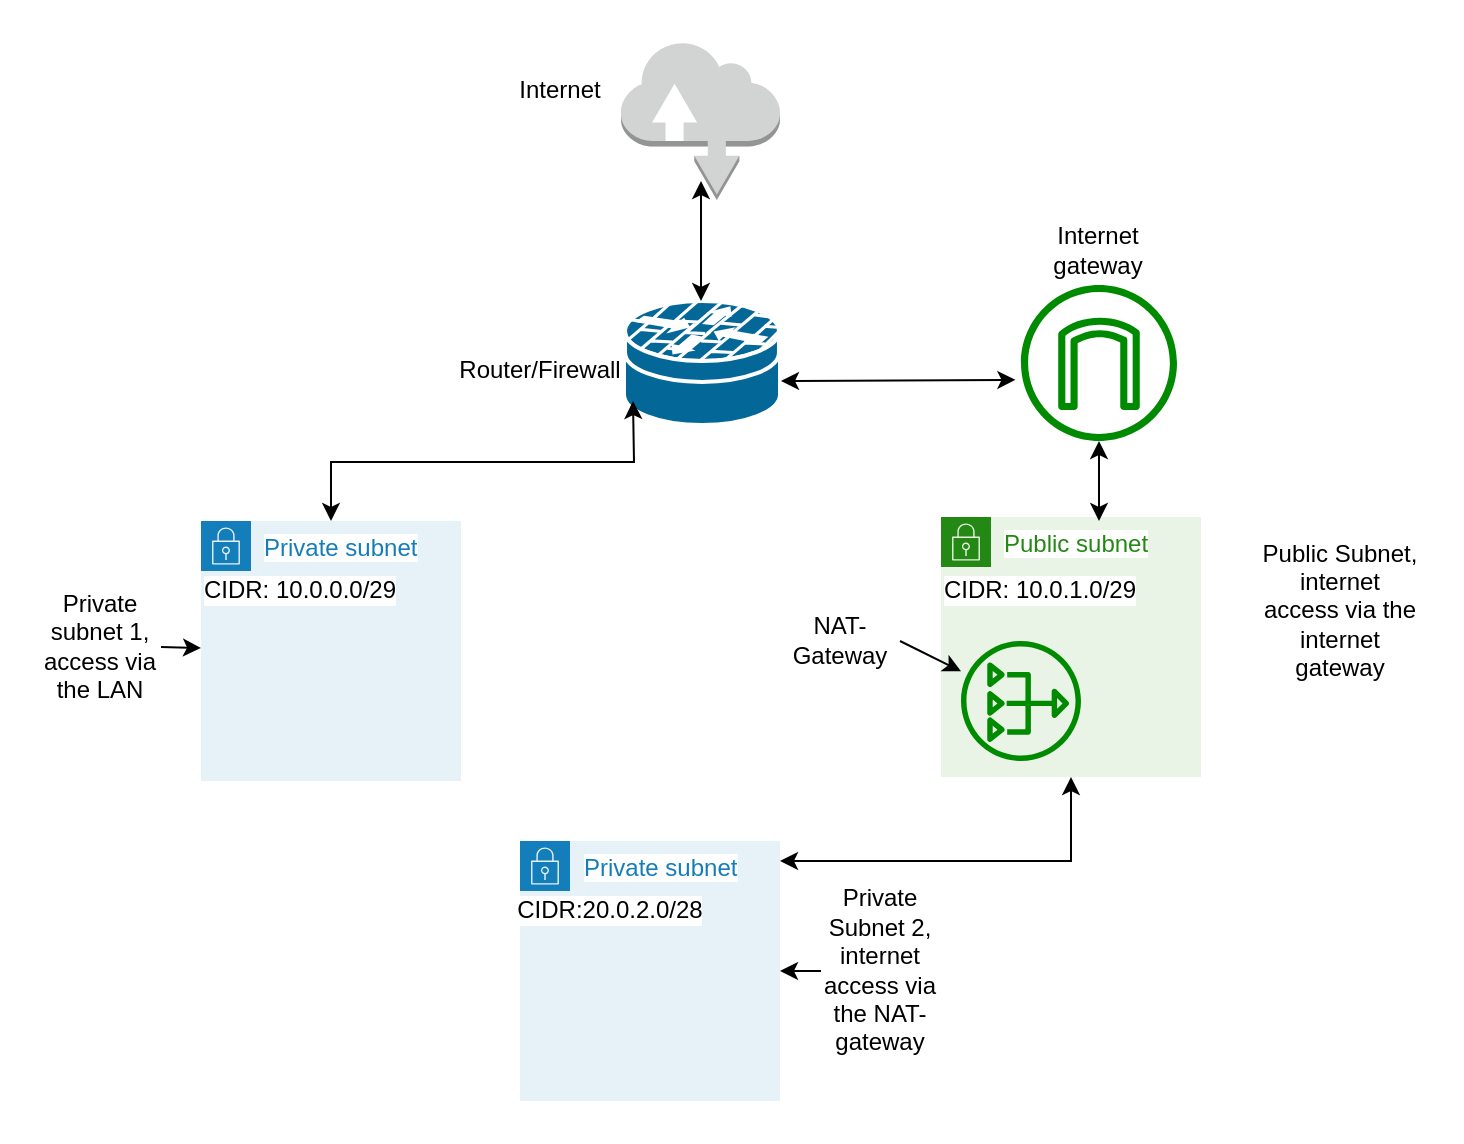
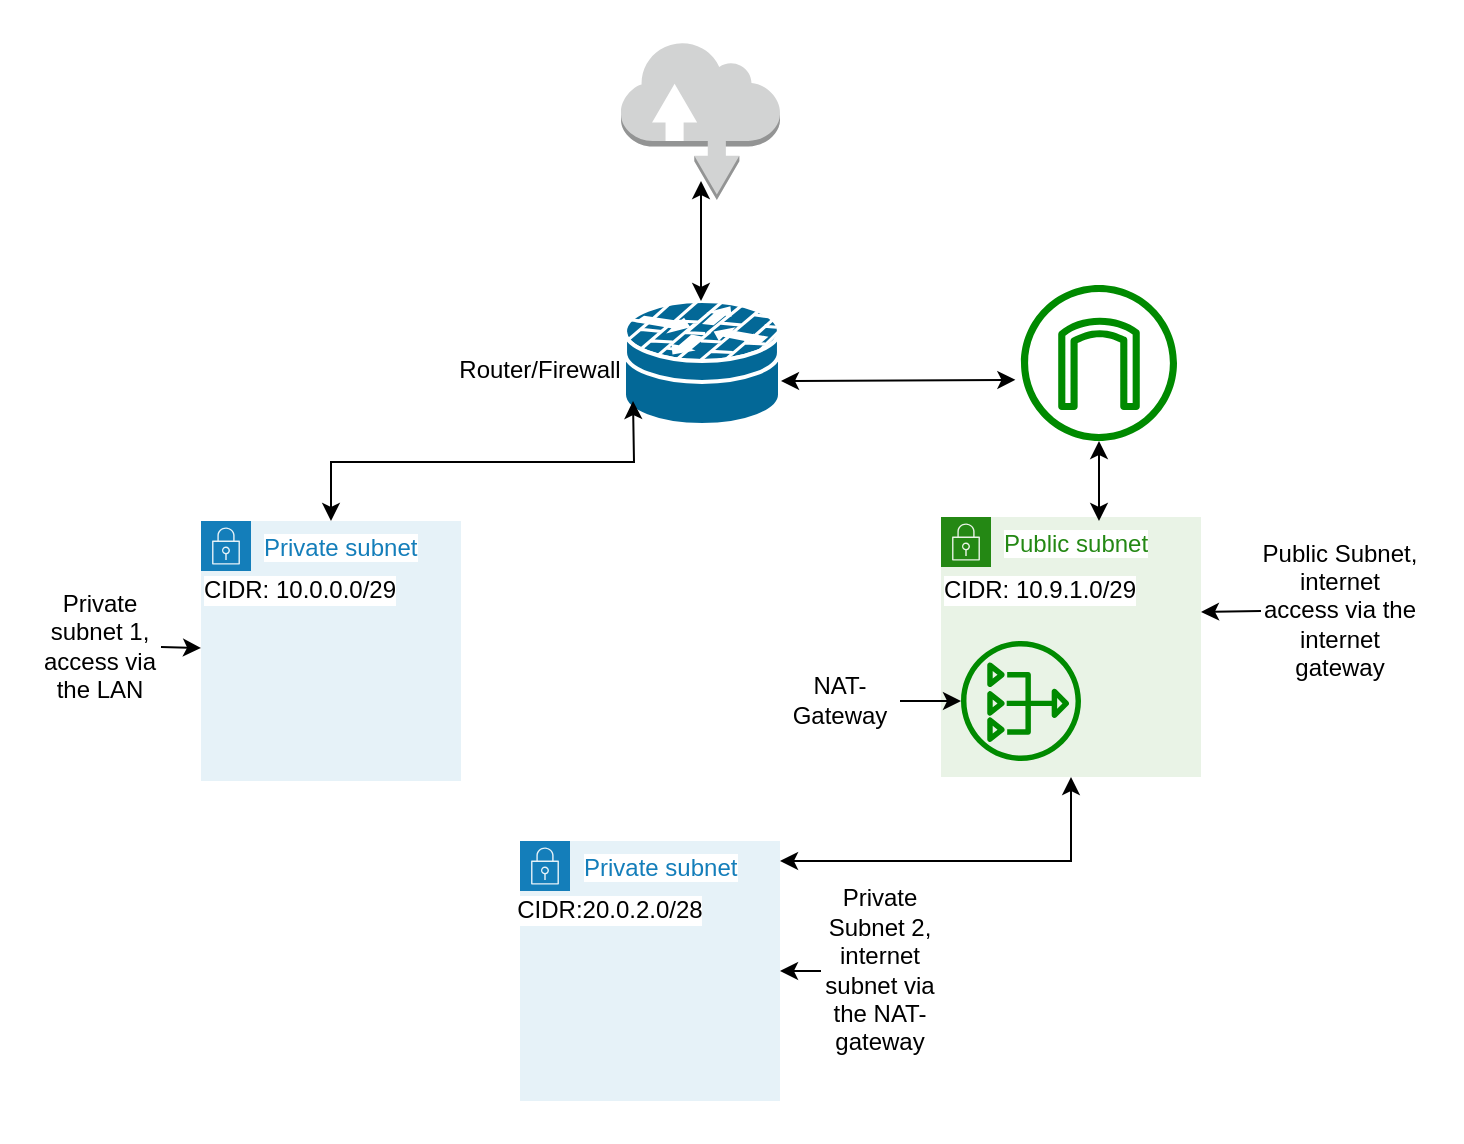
(561, 91) -> none
(1099, 251) -> none
(1041, 591) -> (1041, 591)
none -> (1238, 611)
(840, 641) -> (840, 701)
(881, 971) -> (881, 971)
